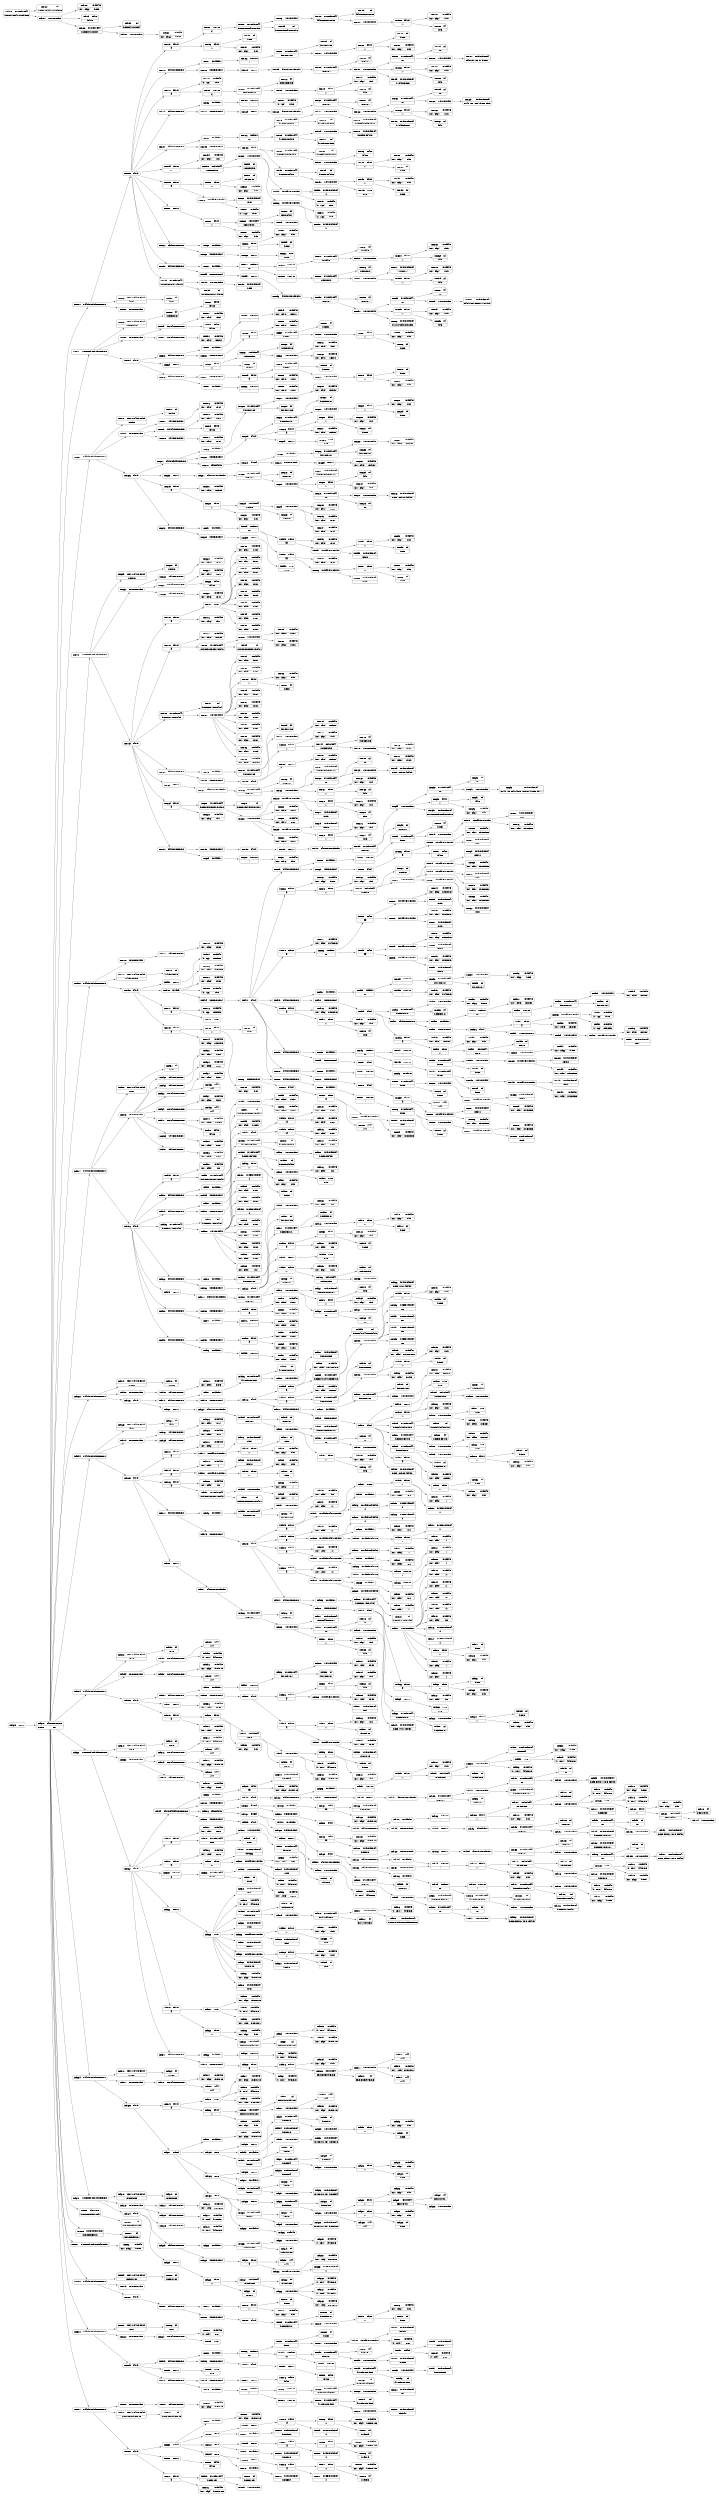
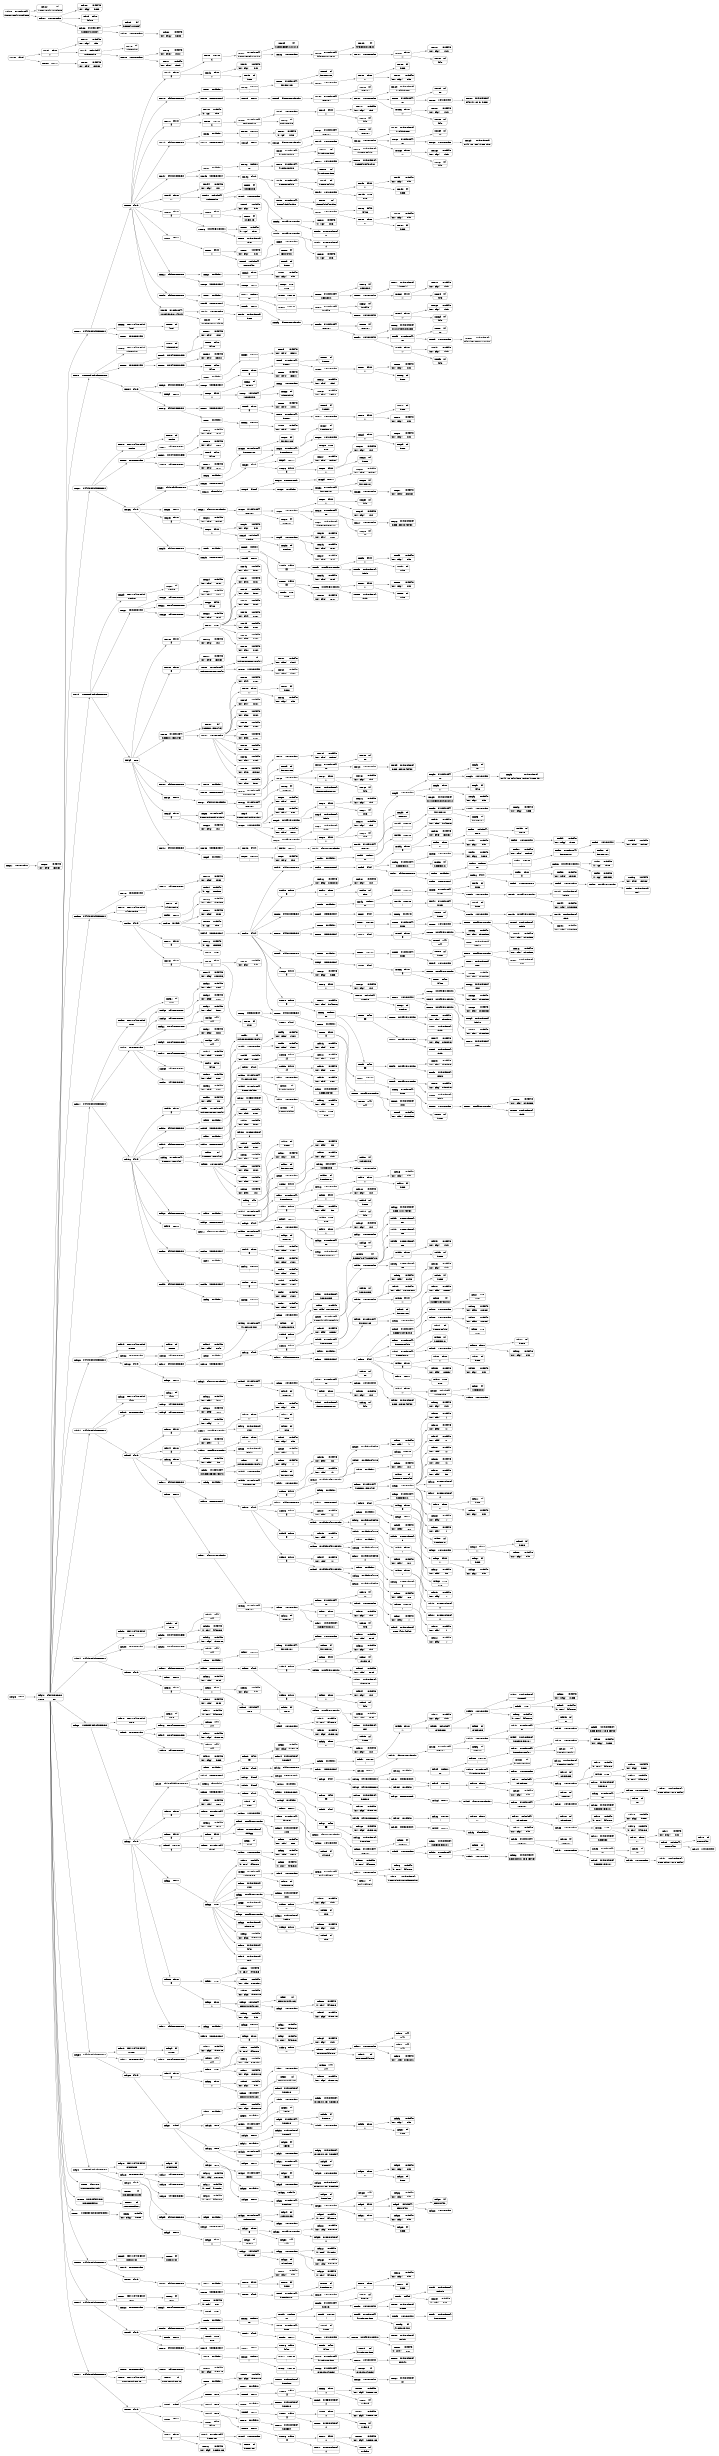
(190, 309) -> (194, 366)
(268, 403) -> (267, 450)
(136, 743) -> (136, 760)
(232, 781) -> (230, 793)
(254, 1164) -> (254, 1200)
(447, 1374) -> (447, 1291)
(369, 1484) -> (369, 1532)
